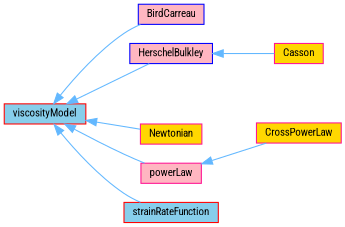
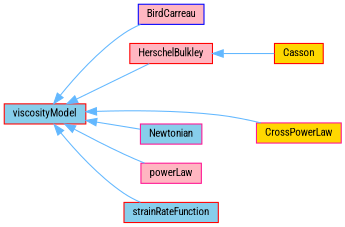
(171, 54) -> (171, 54)
(299, 54) -> (299, 54)
(171, 134) -> (171, 134)
(239, 152) -> (179, 112)
